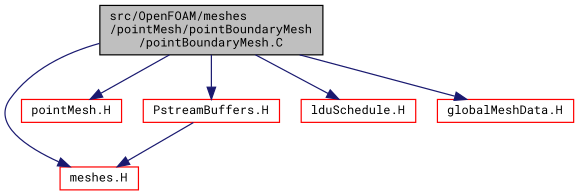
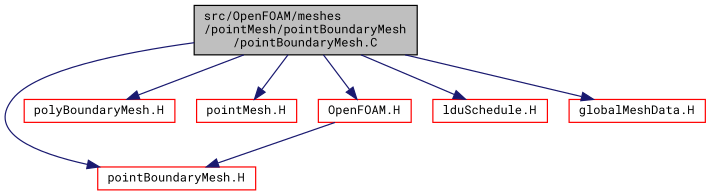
none -> (100, 111)
(211, 111) -> (365, 111)
(99, 178) -> (177, 178)
